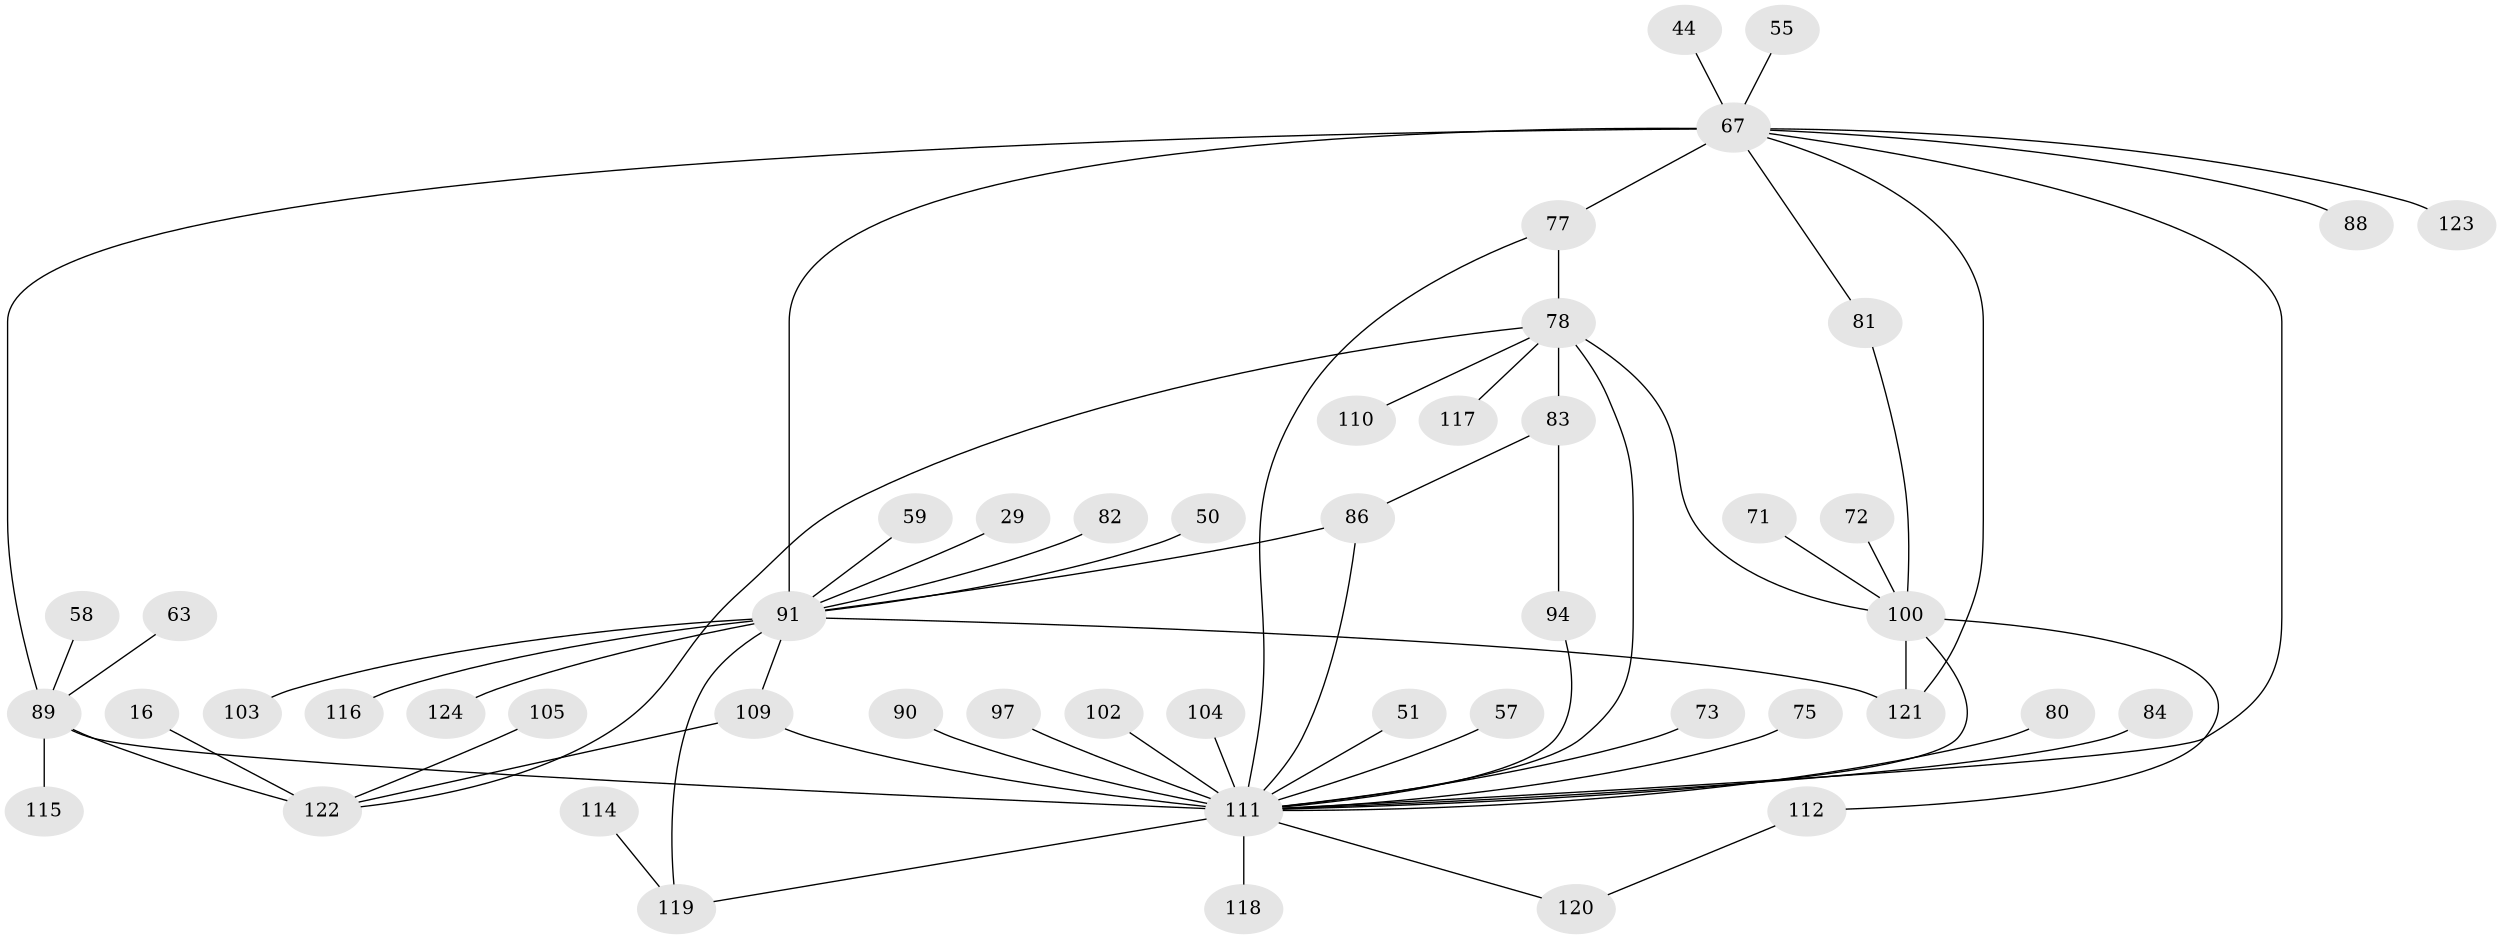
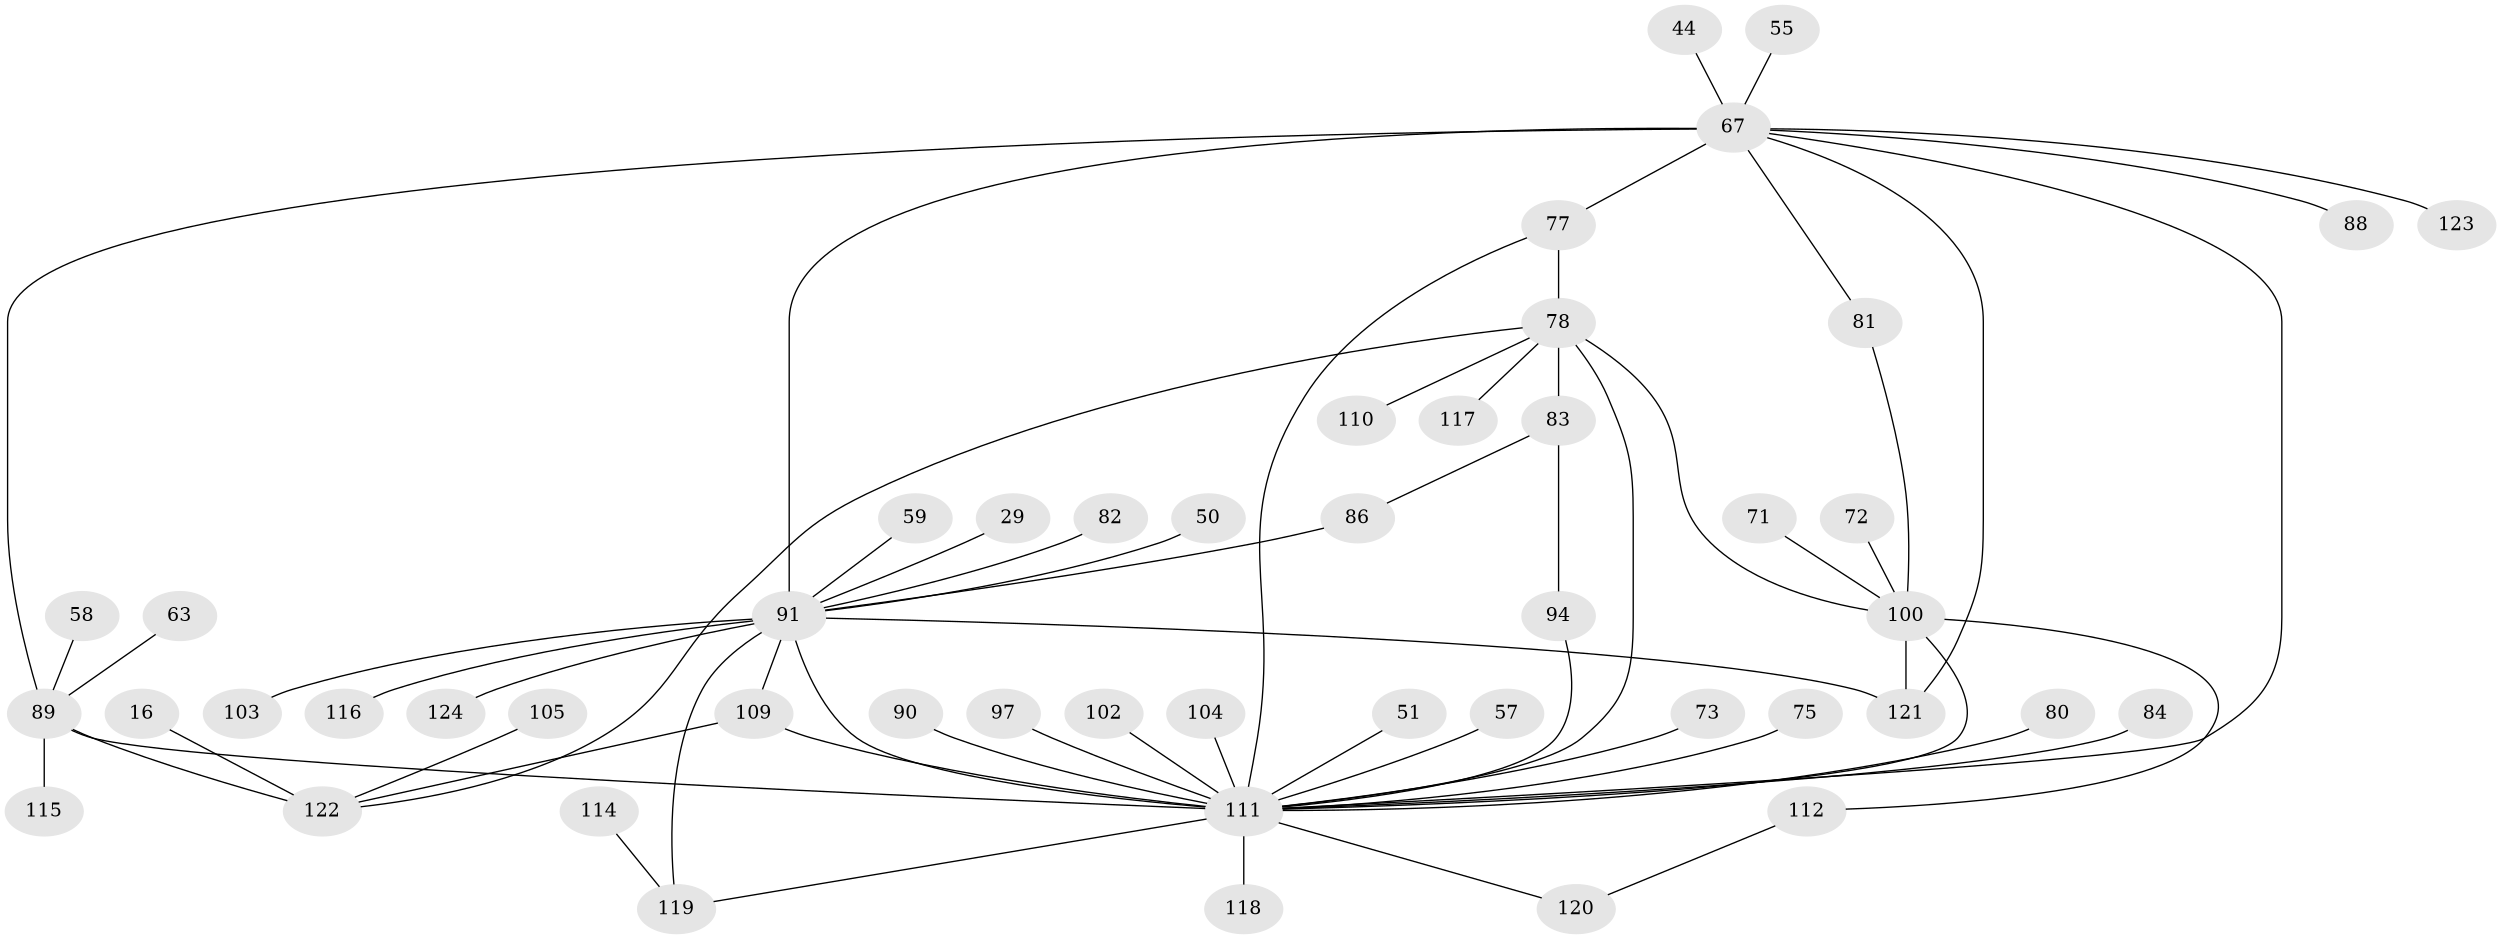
(1327, 674) -> (858, 739)
